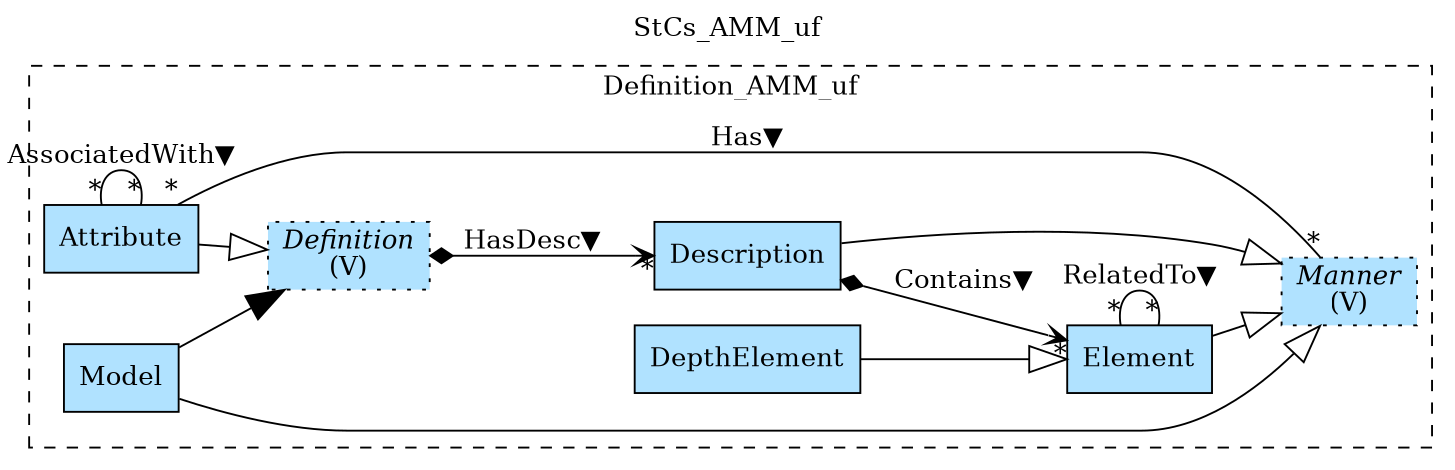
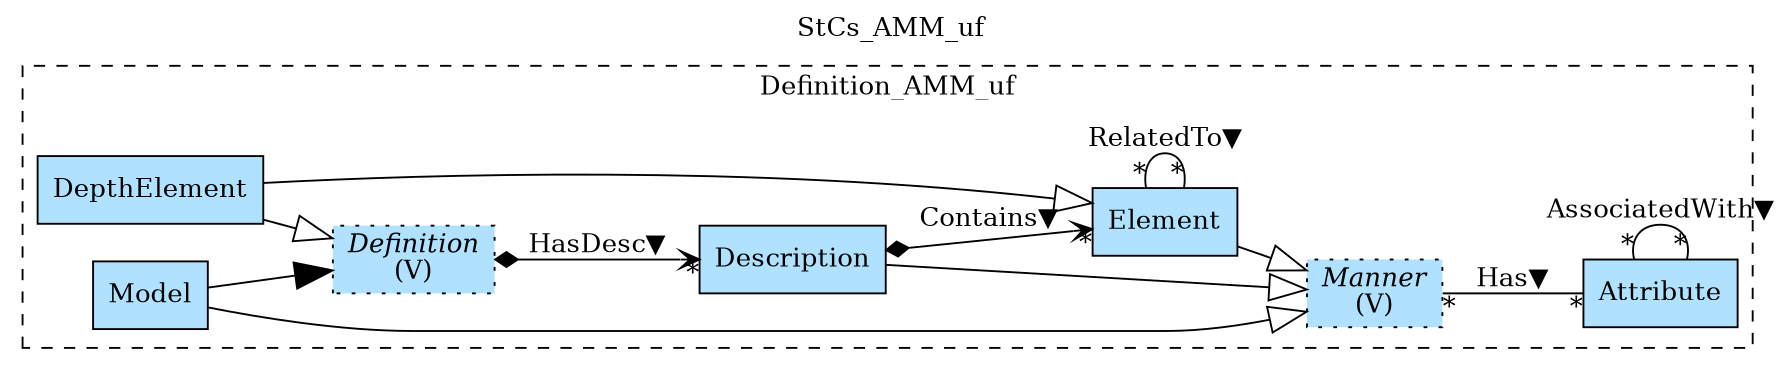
(214, 246) -> (280, 224)
